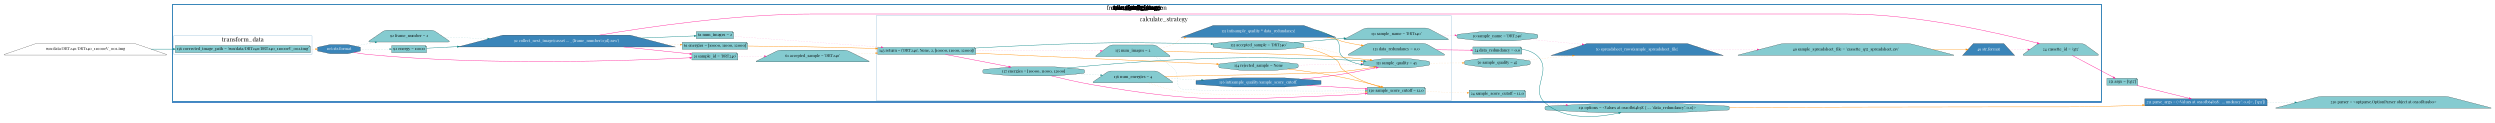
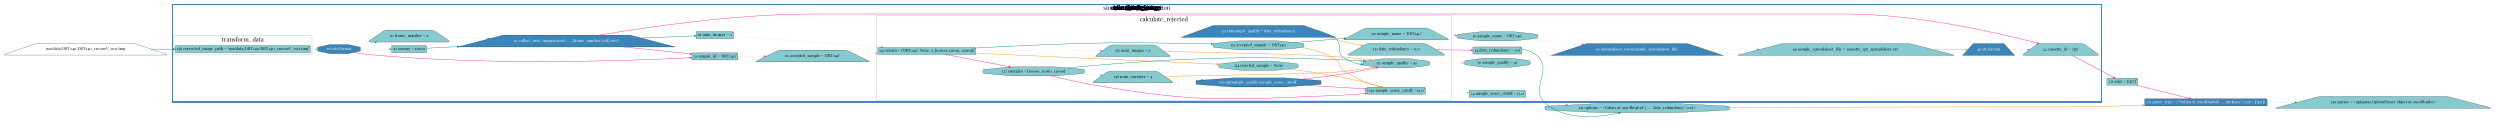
(1137, 8) -> (1137, 8)
(1164, 20) -> (1164, 20)
(715, 46) -> none
